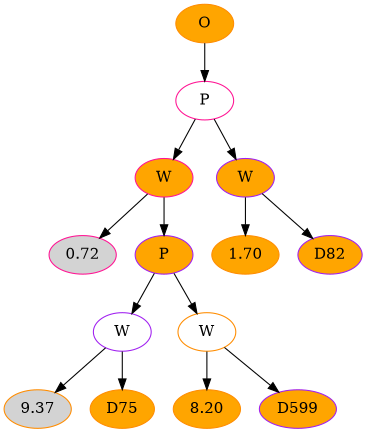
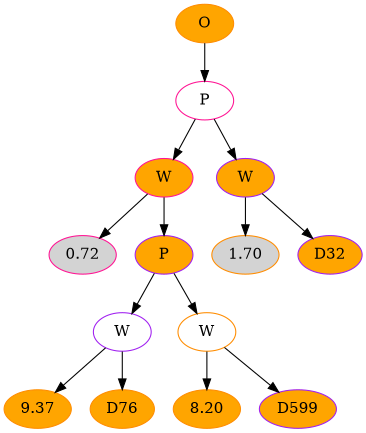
(245, 255) -> (245, 255)
(330, 255) -> (330, 255)
(38, 409) -> (38, 409)
(122, 409) -> (122, 409)
